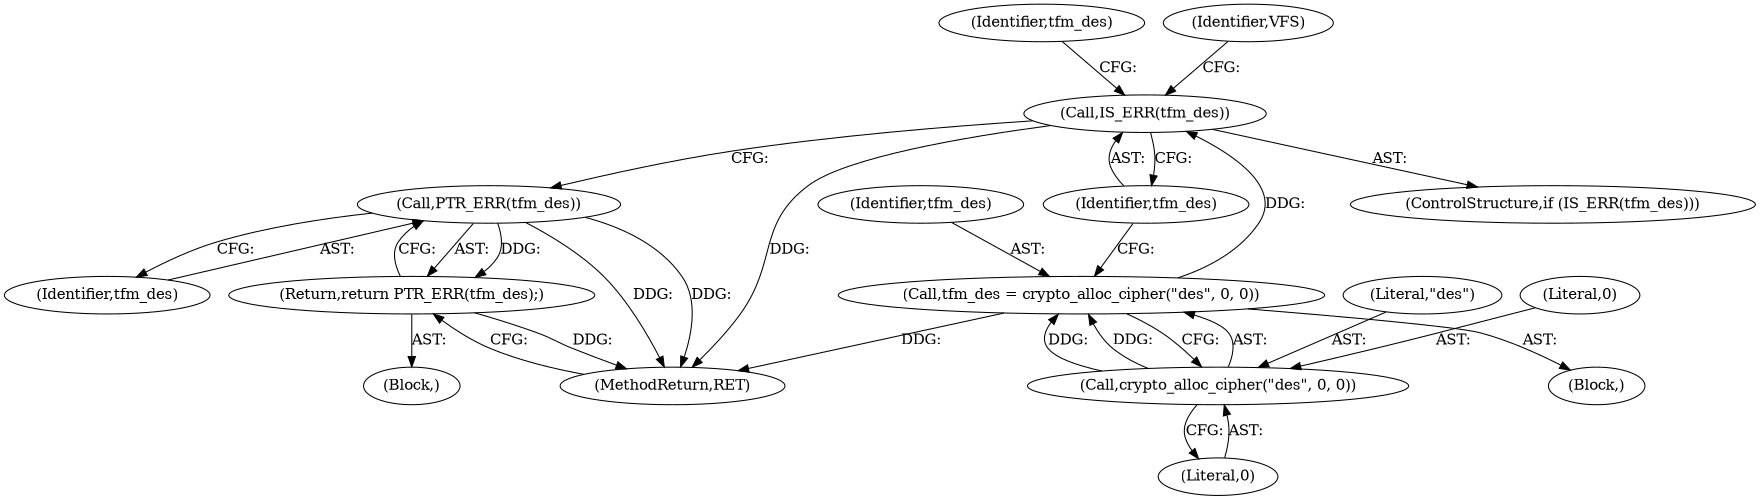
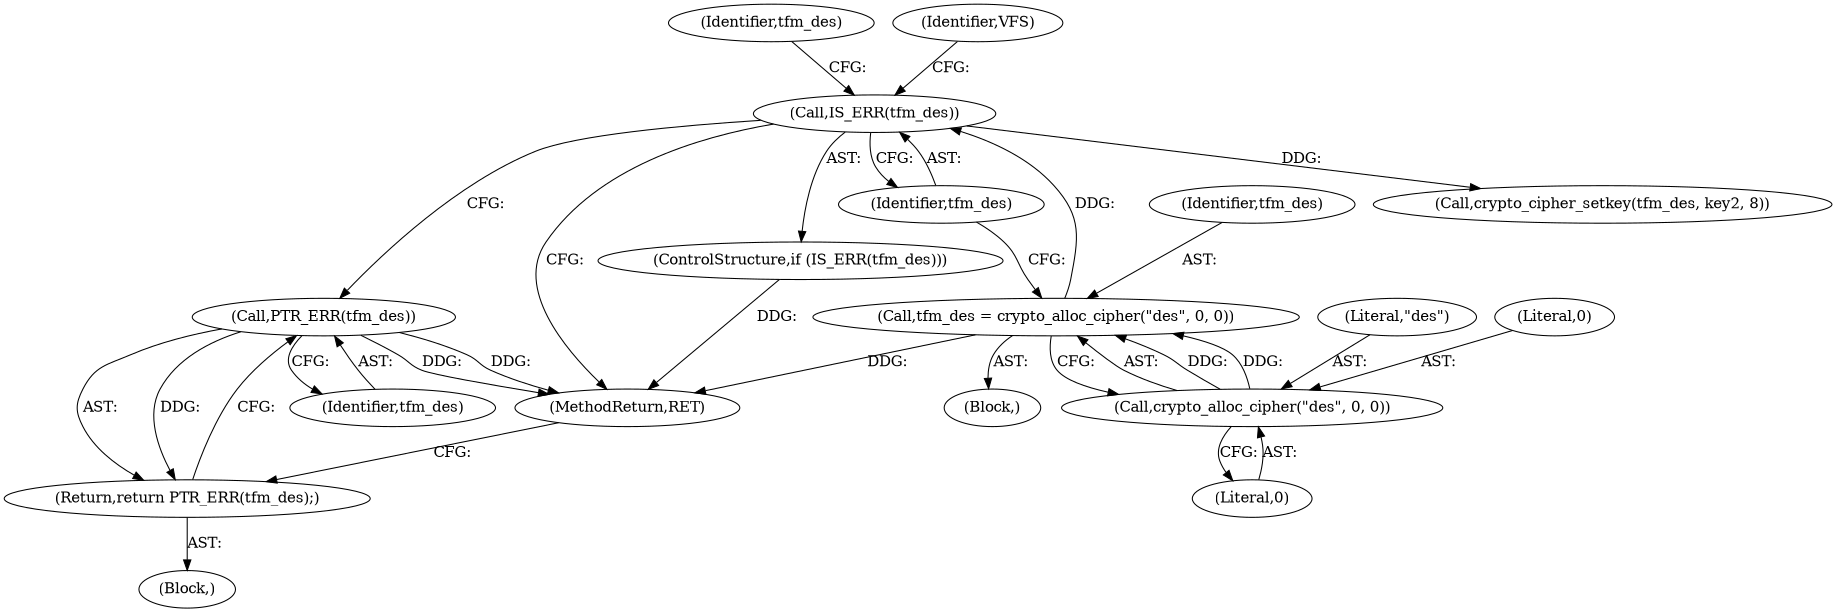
none -> (1603, 204)
(792, 250) -> (567, 261)
(547, 337) -> (718, 331)
